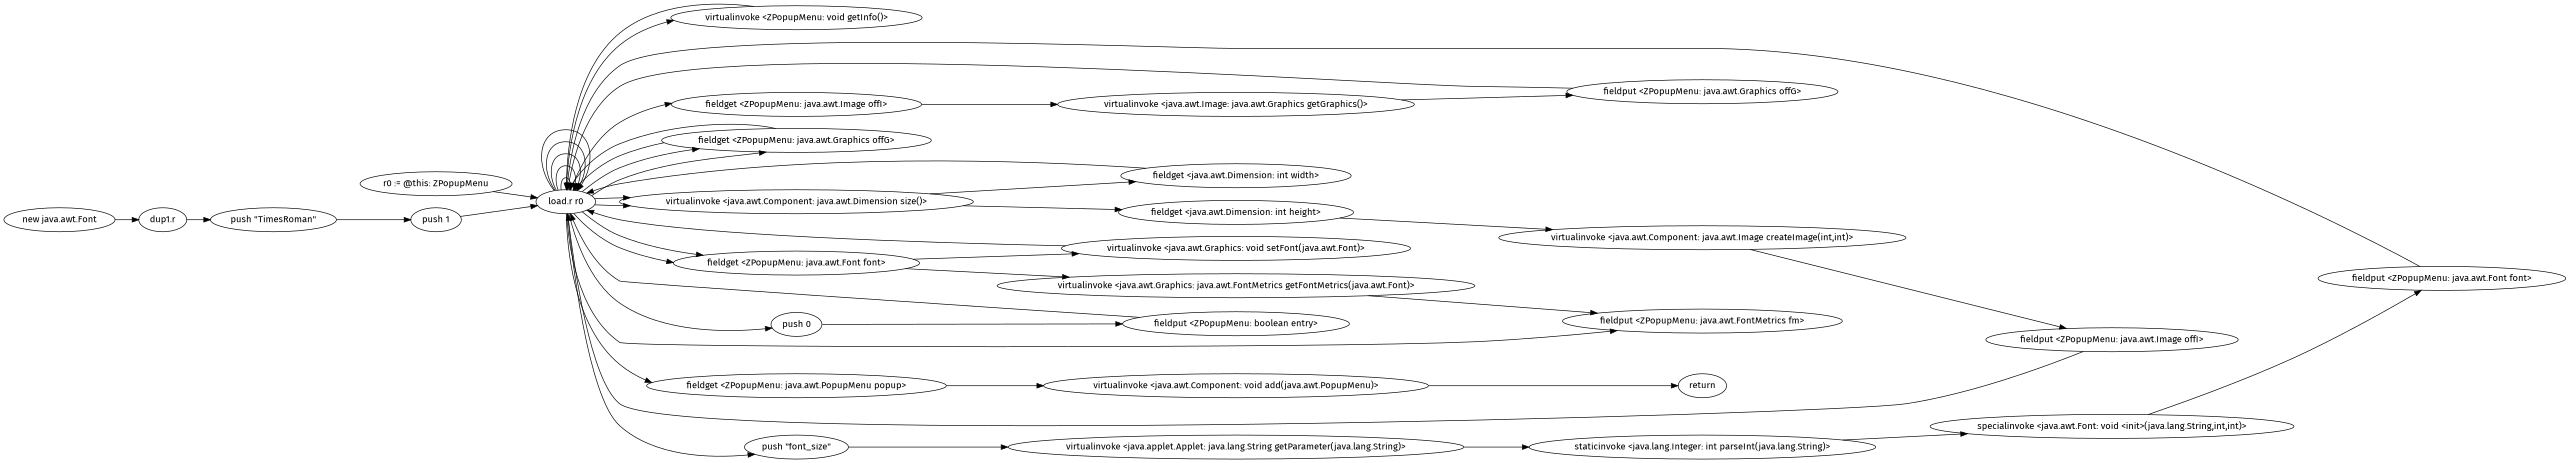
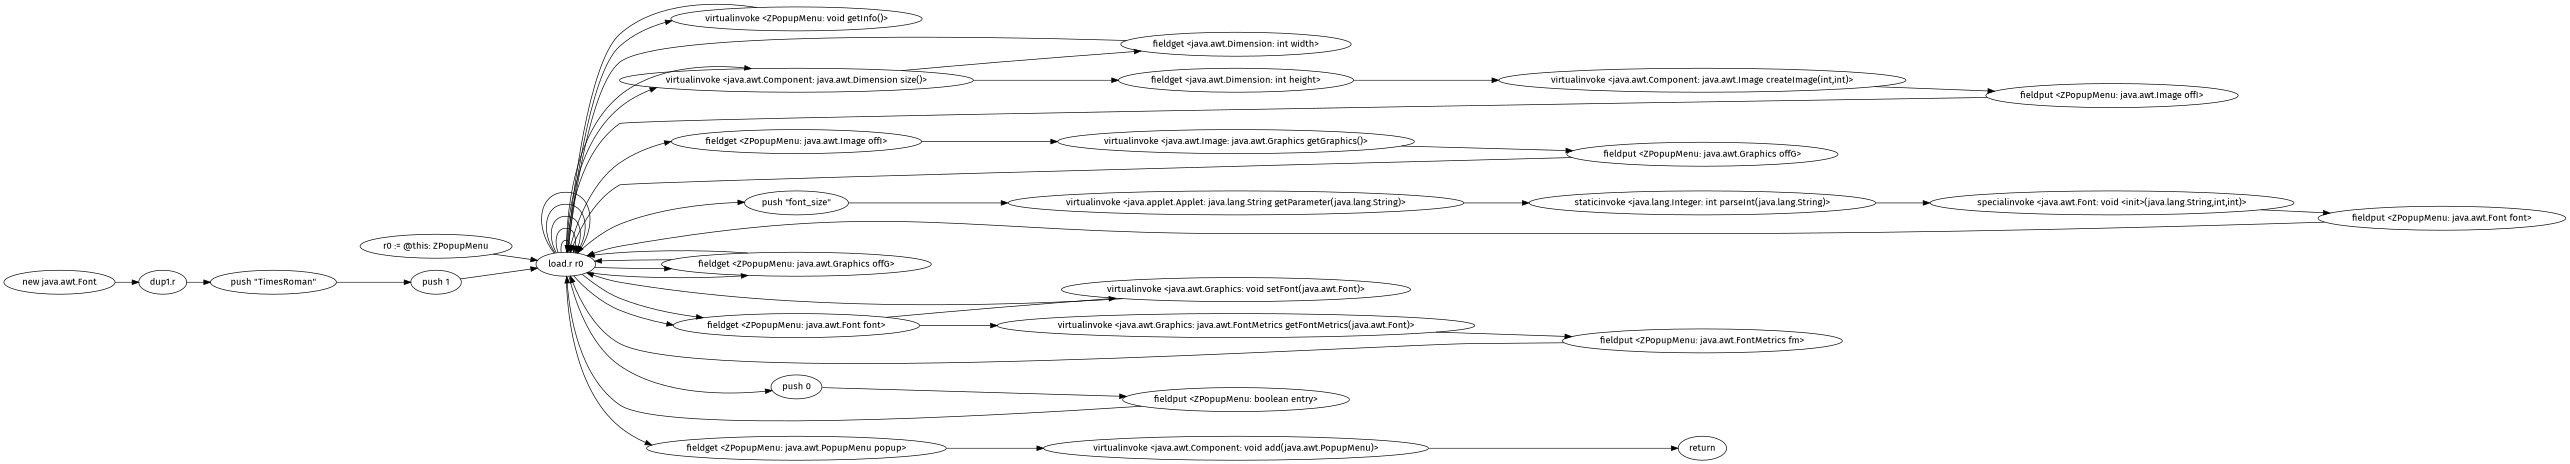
(1043, 347) -> (1052, 360)
